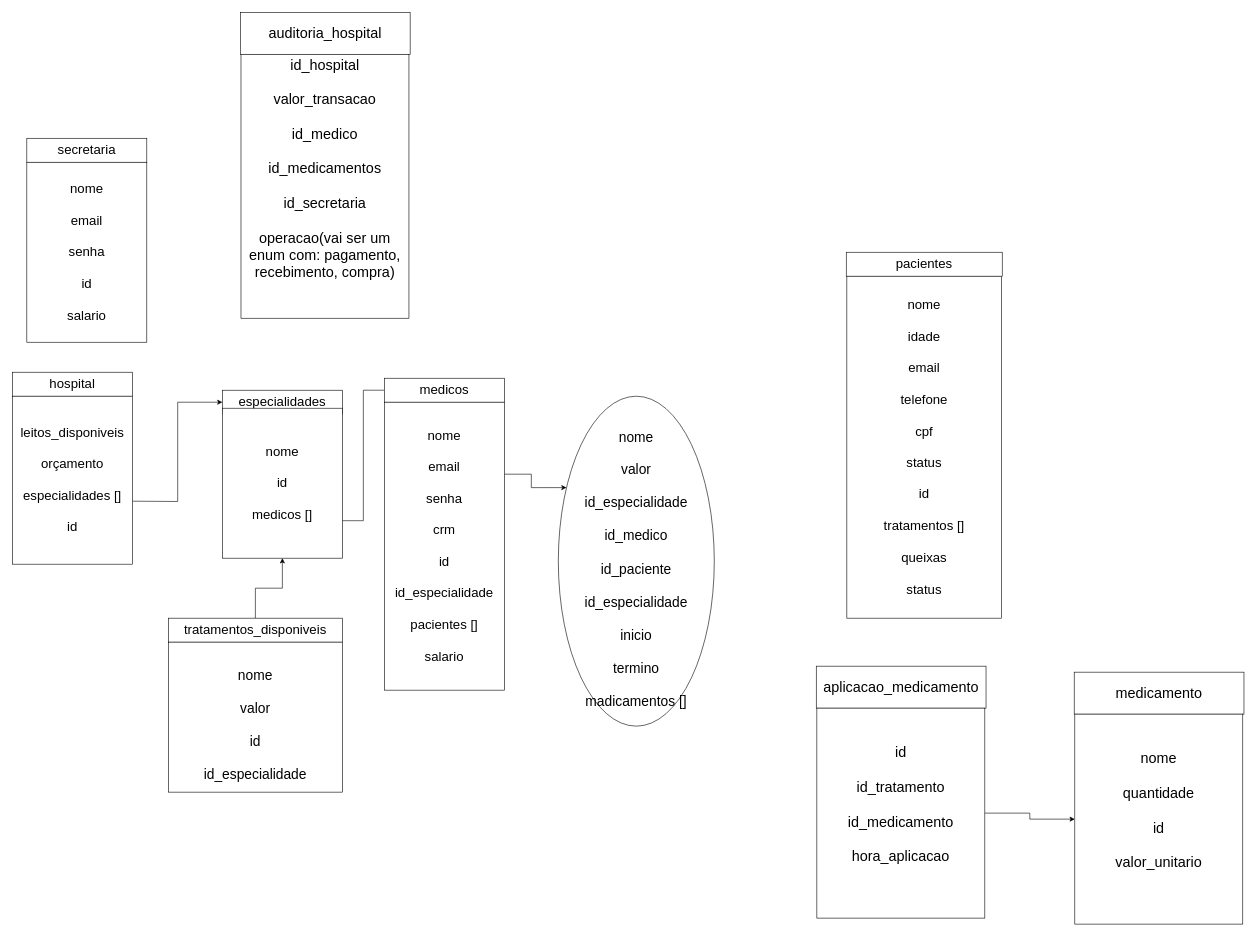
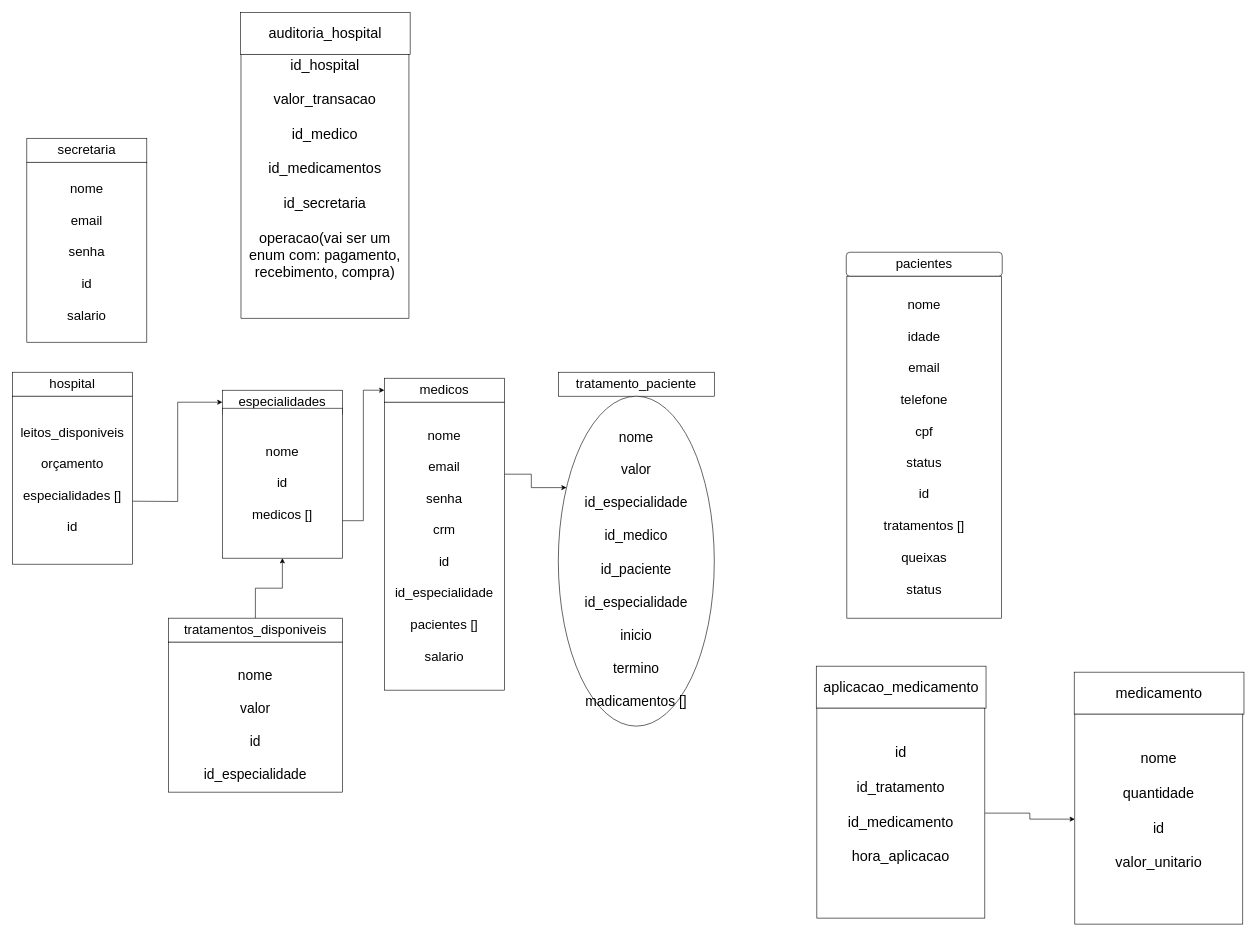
(924, 264) -> (924, 264)
none -> (636, 384)
(380, 390) -> (378, 390)
